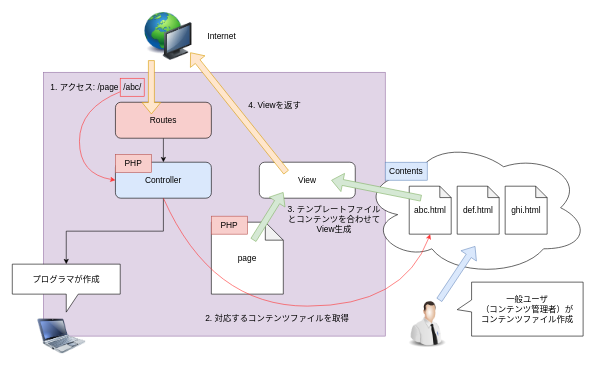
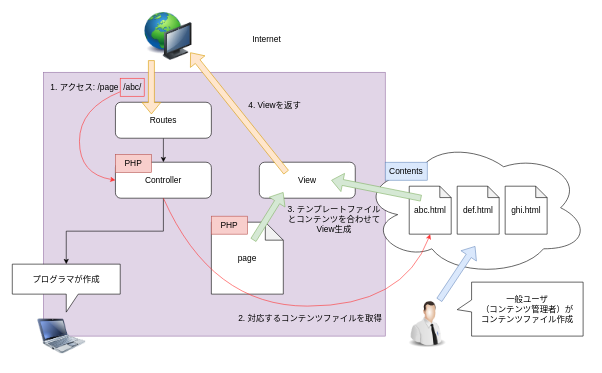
(222, 36) -> (267, 39)
(164, 120) -> (164, 120)
(164, 180) -> (164, 180)
(278, 318) -> (311, 318)
